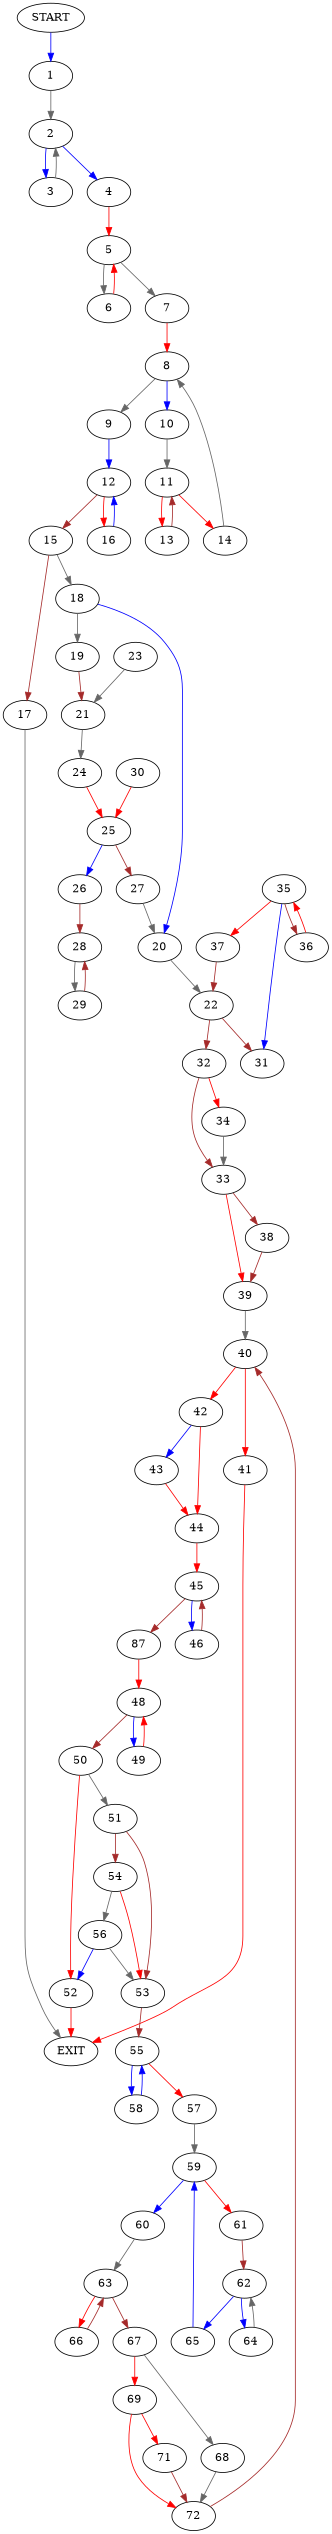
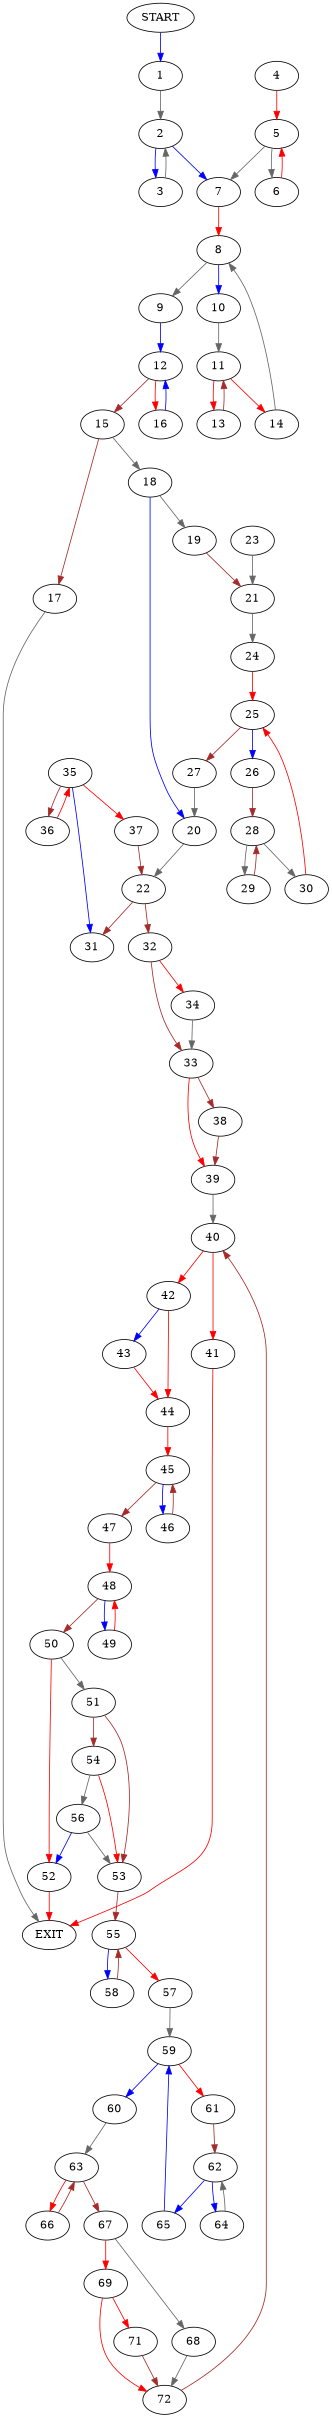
(77, 160) -> (187, 160)
none -> (277, 857)
(139, 1645) -> (110, 1528)
(142, 2084) -> (118, 1968)
